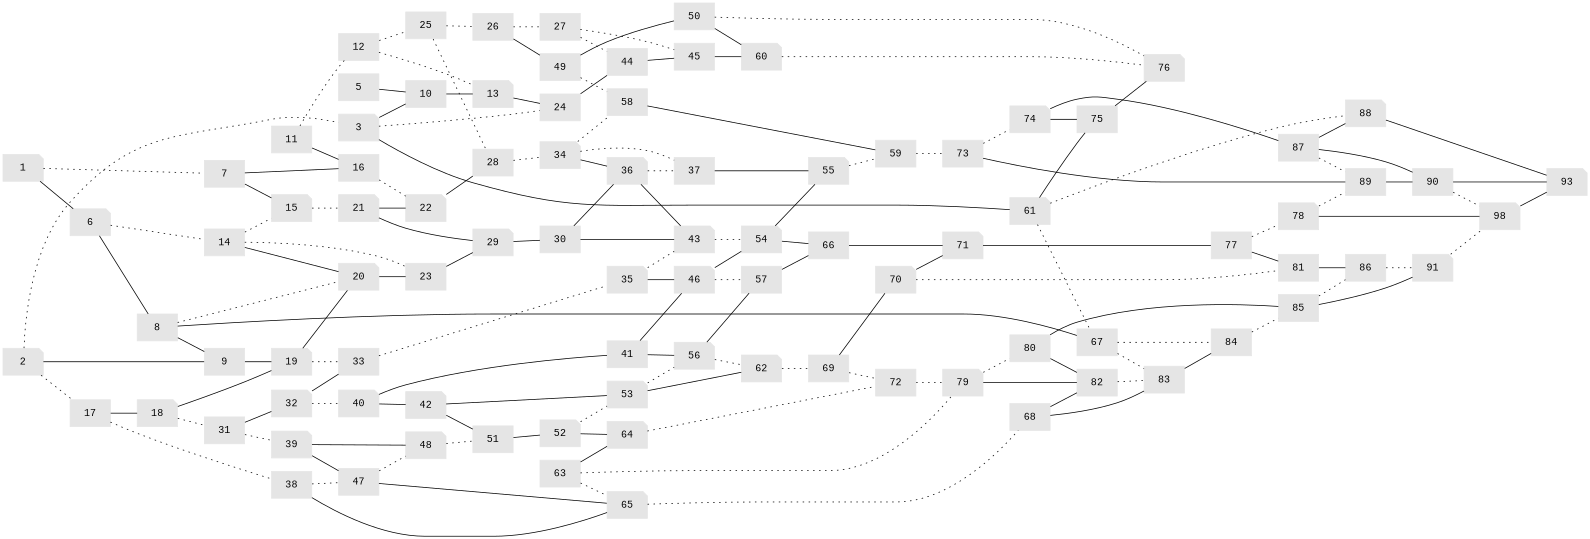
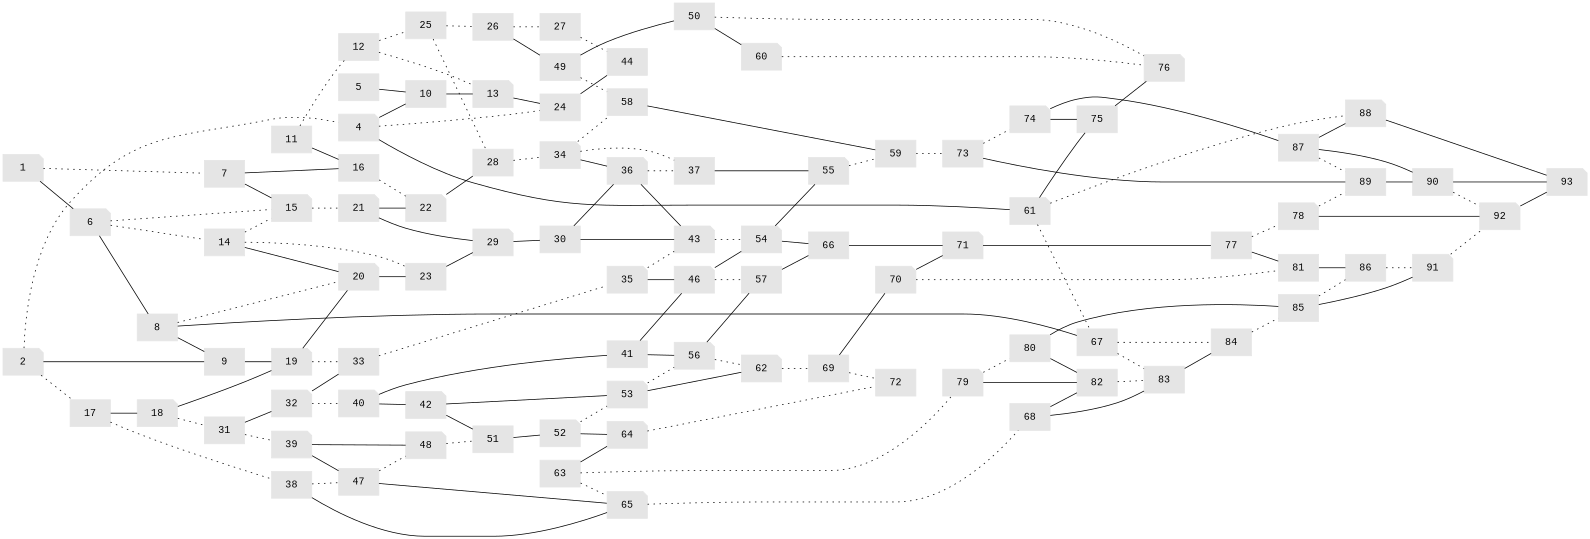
(694, 57) -> none
(359, 128) -> (359, 128)
none -> (191, 215)
(1500, 216) -> (1500, 216)
(929, 383) -> none
